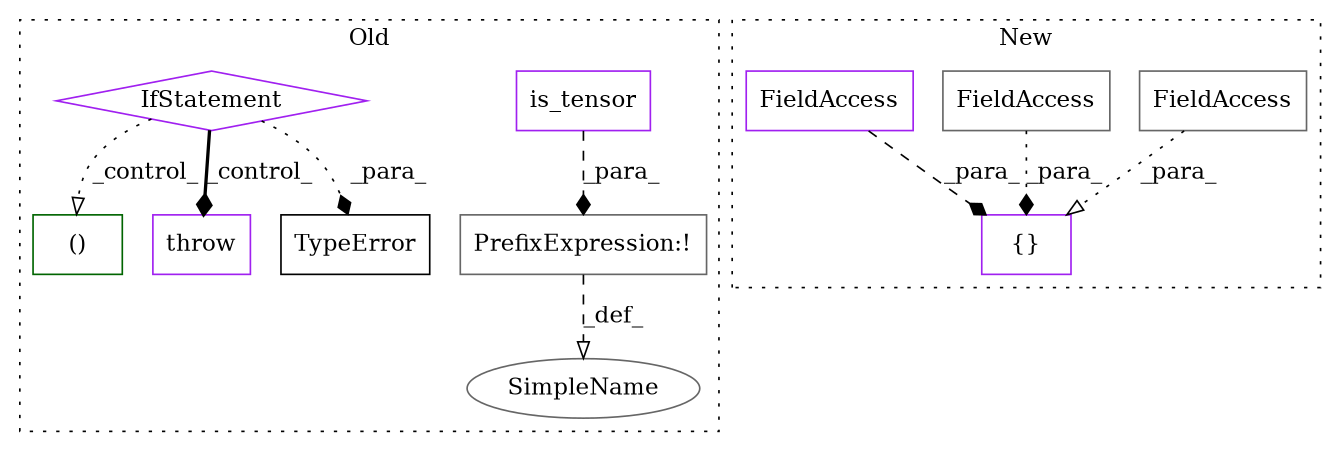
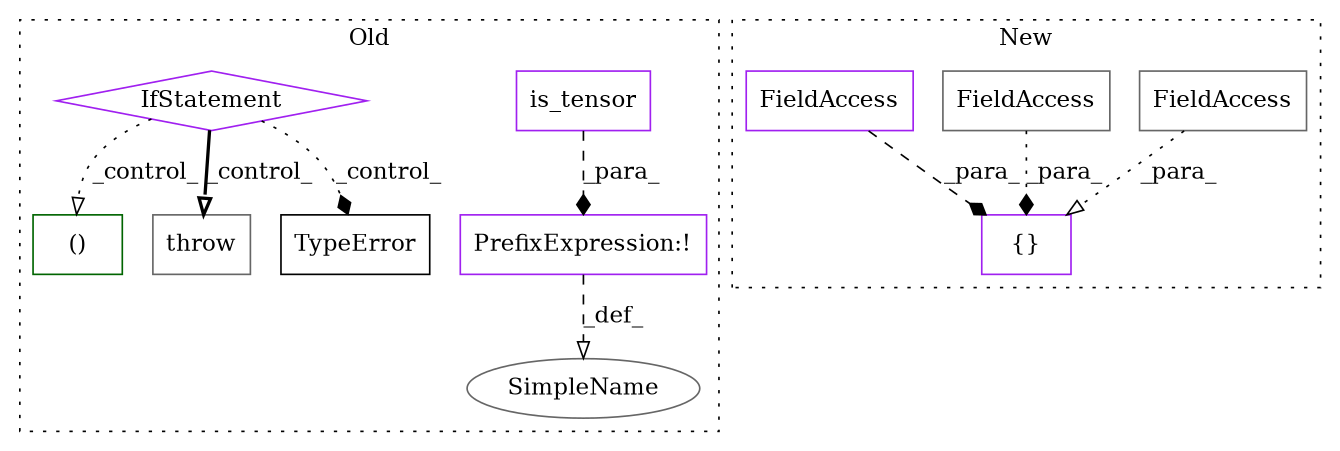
(207, 162) -> (207, 162)
(388, 173) -> (388, 173)
(202, 245) -> (202, 245)
(583, 245) -> (583, 245)
